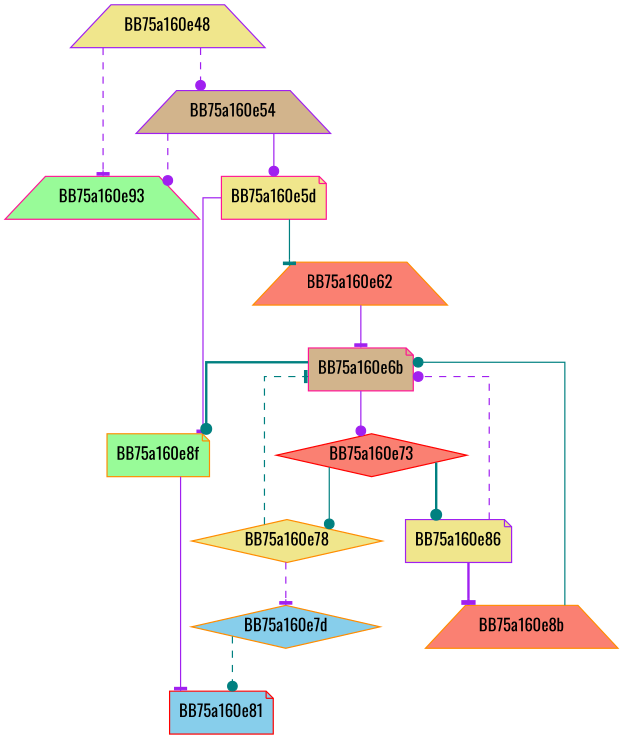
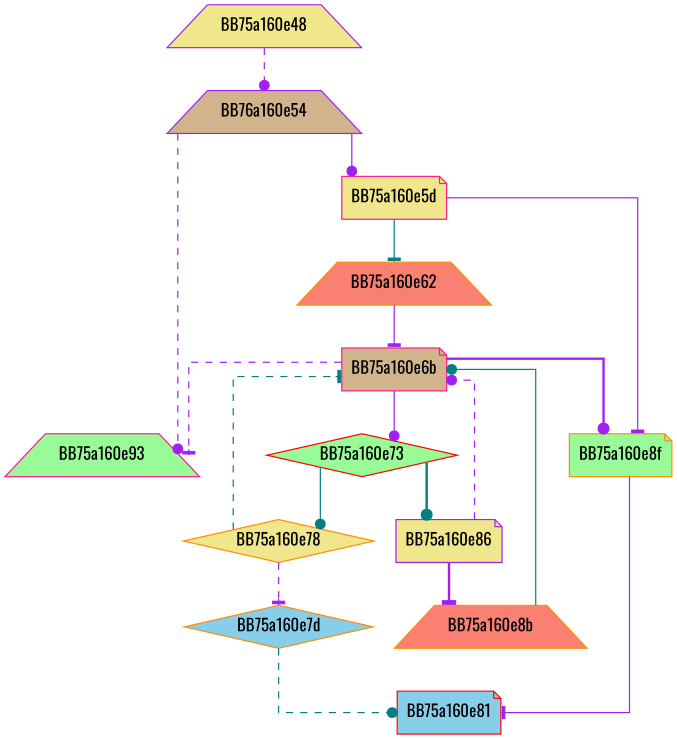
(103, 109) -> (222, 362)
(233, 112) -> (264, 112)
(226, 362) -> (558, 359)
(372, 455) -> (362, 455)
